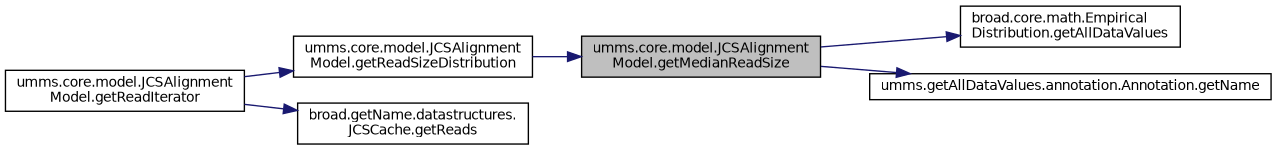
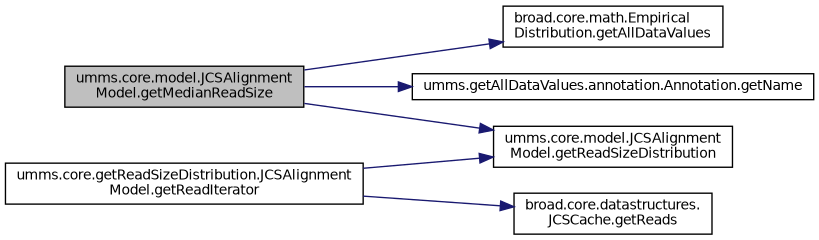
(550, 57) -> (392, 116)
(125, 91) -> (184, 184)
(413, 124) -> (613, 214)
